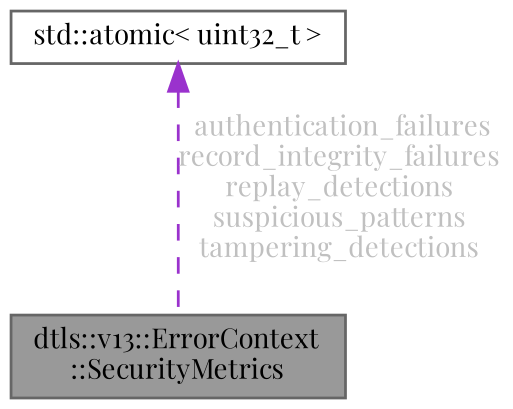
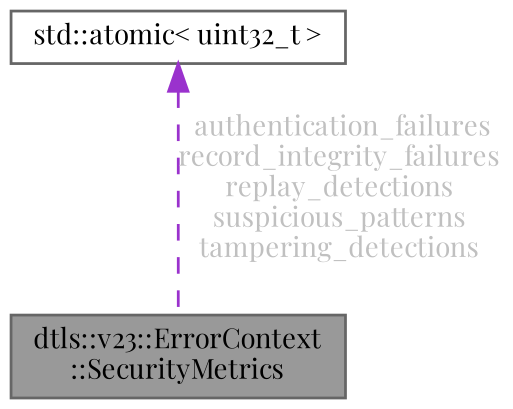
(178, 357) -> (178, 357)
